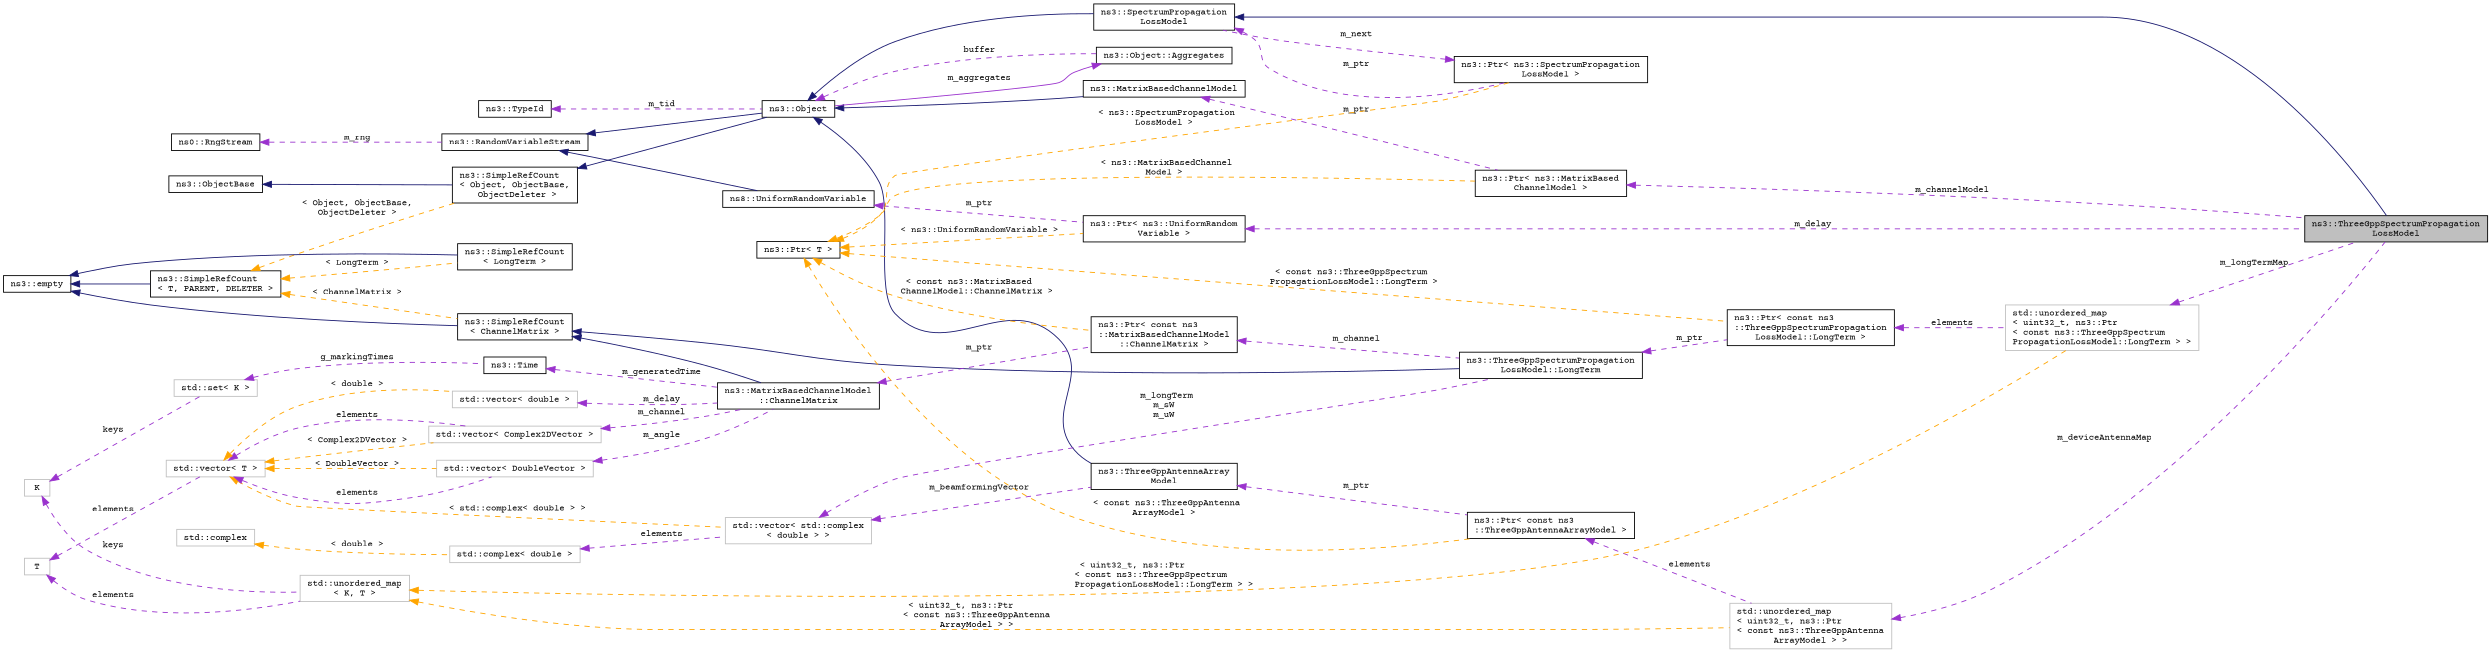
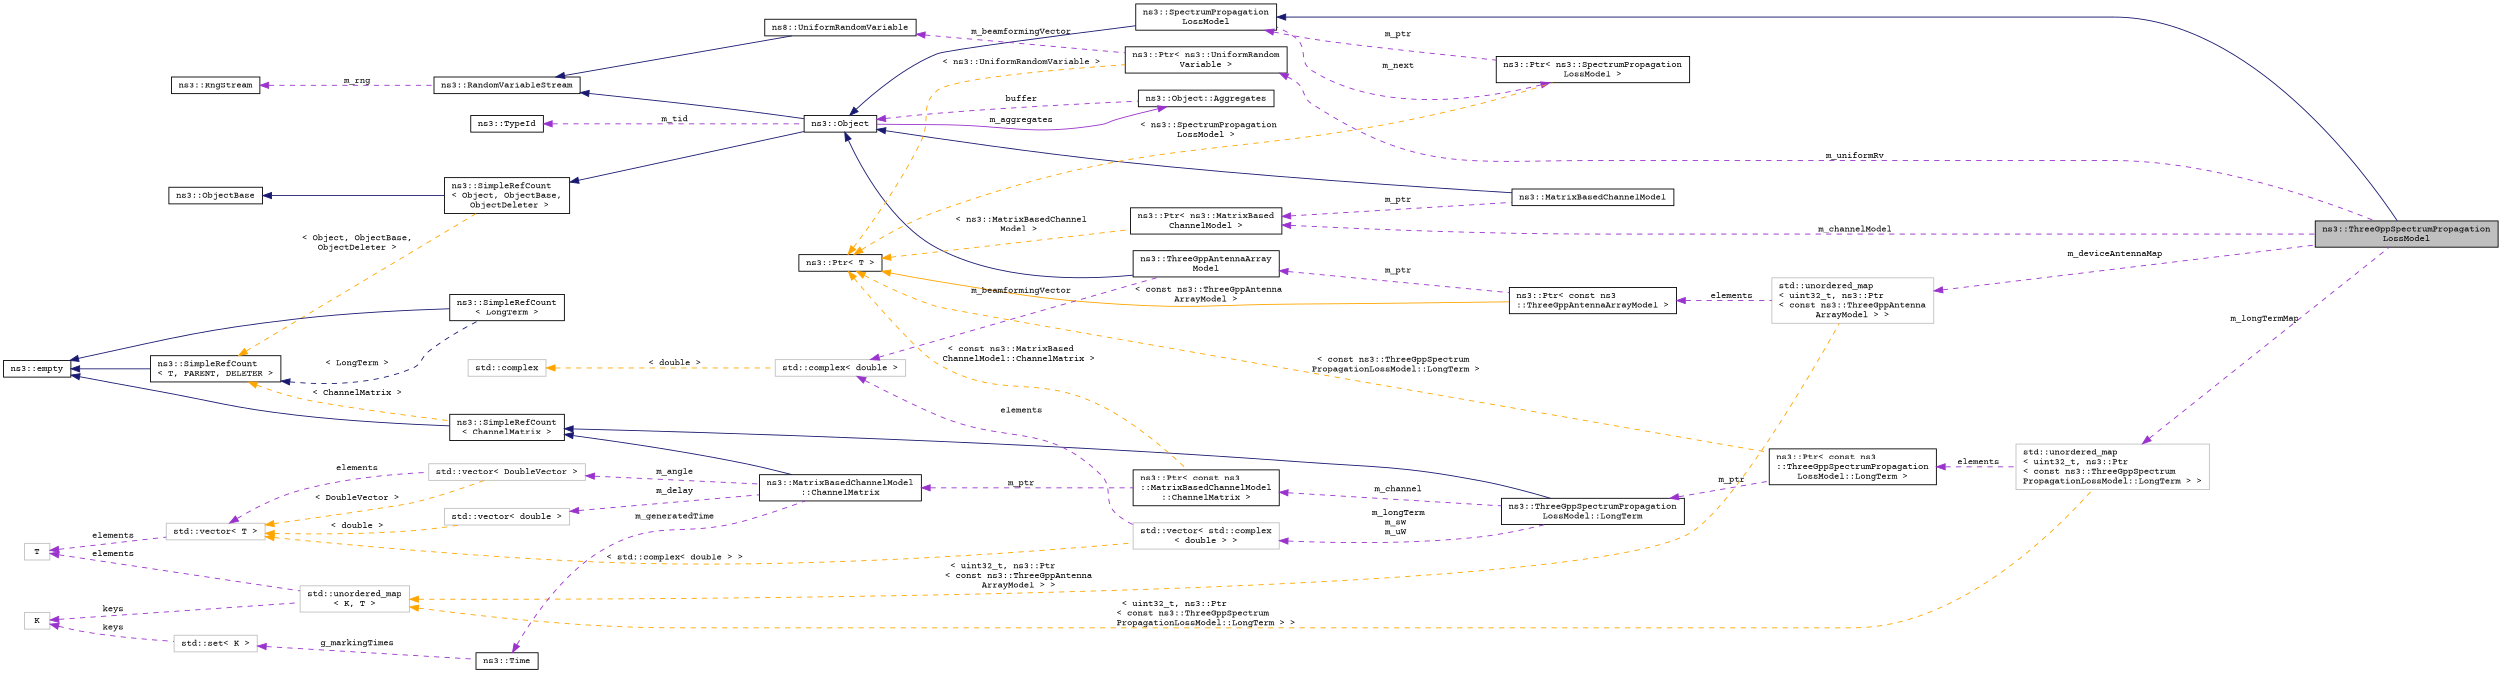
(1354, 134) -> (1401, 209)
(216, 142) -> (216, 85)
(977, 203) -> (1019, 32)
(1811, 224) -> (1853, 156)
(374, 271) -> (392, 375)
(515, 434) -> none
(986, 503) -> (1026, 315)
(1088, 521) -> (1199, 306)
